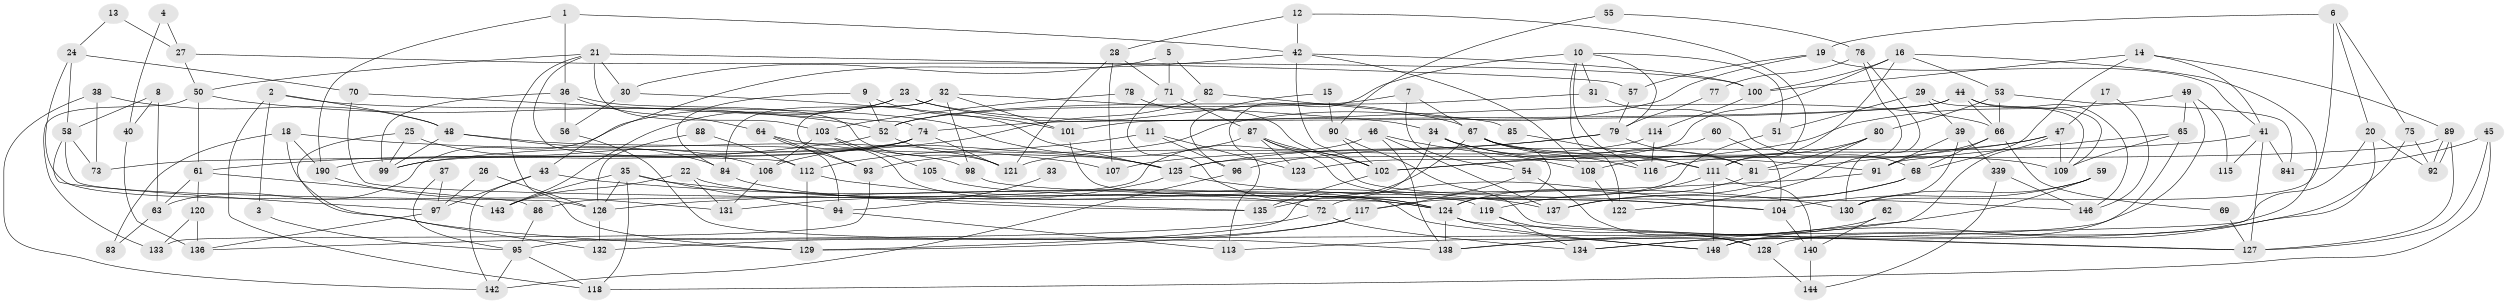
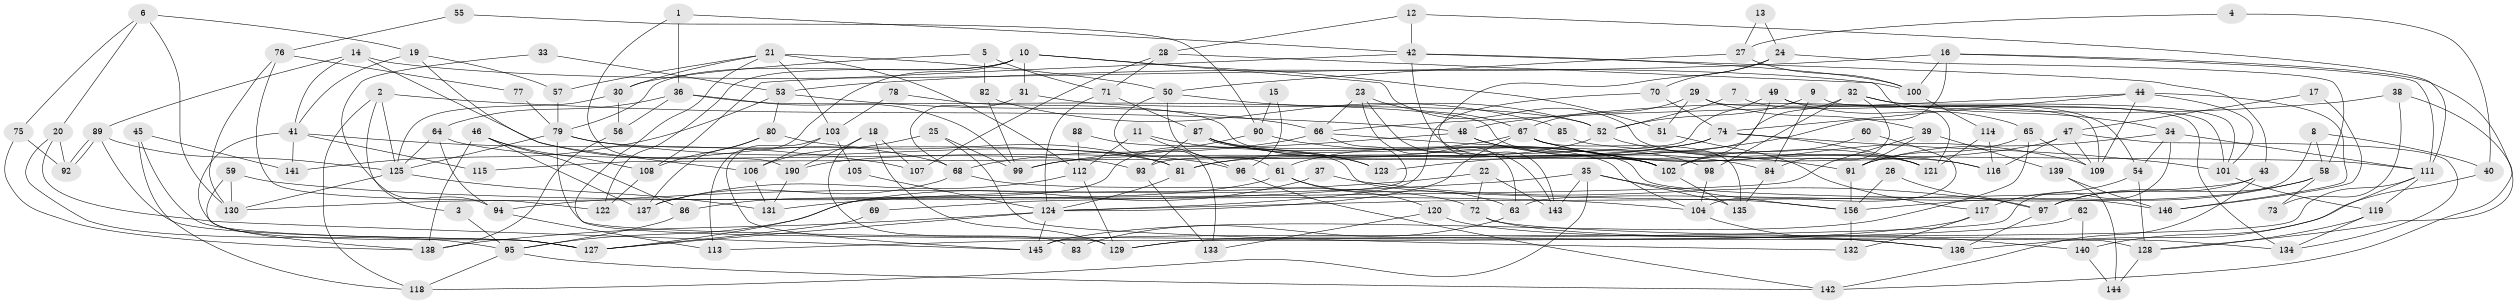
none -> (646, 70)
(1436, 109) -> (1609, 112)
(512, 157) -> (2044, 152)
(1999, 172) -> (2056, 172)
(2288, 172) -> (292, 172)
(600, 211) -> (1851, 211)
none -> (1314, 239)
(1713, 251) -> (1036, 251)
